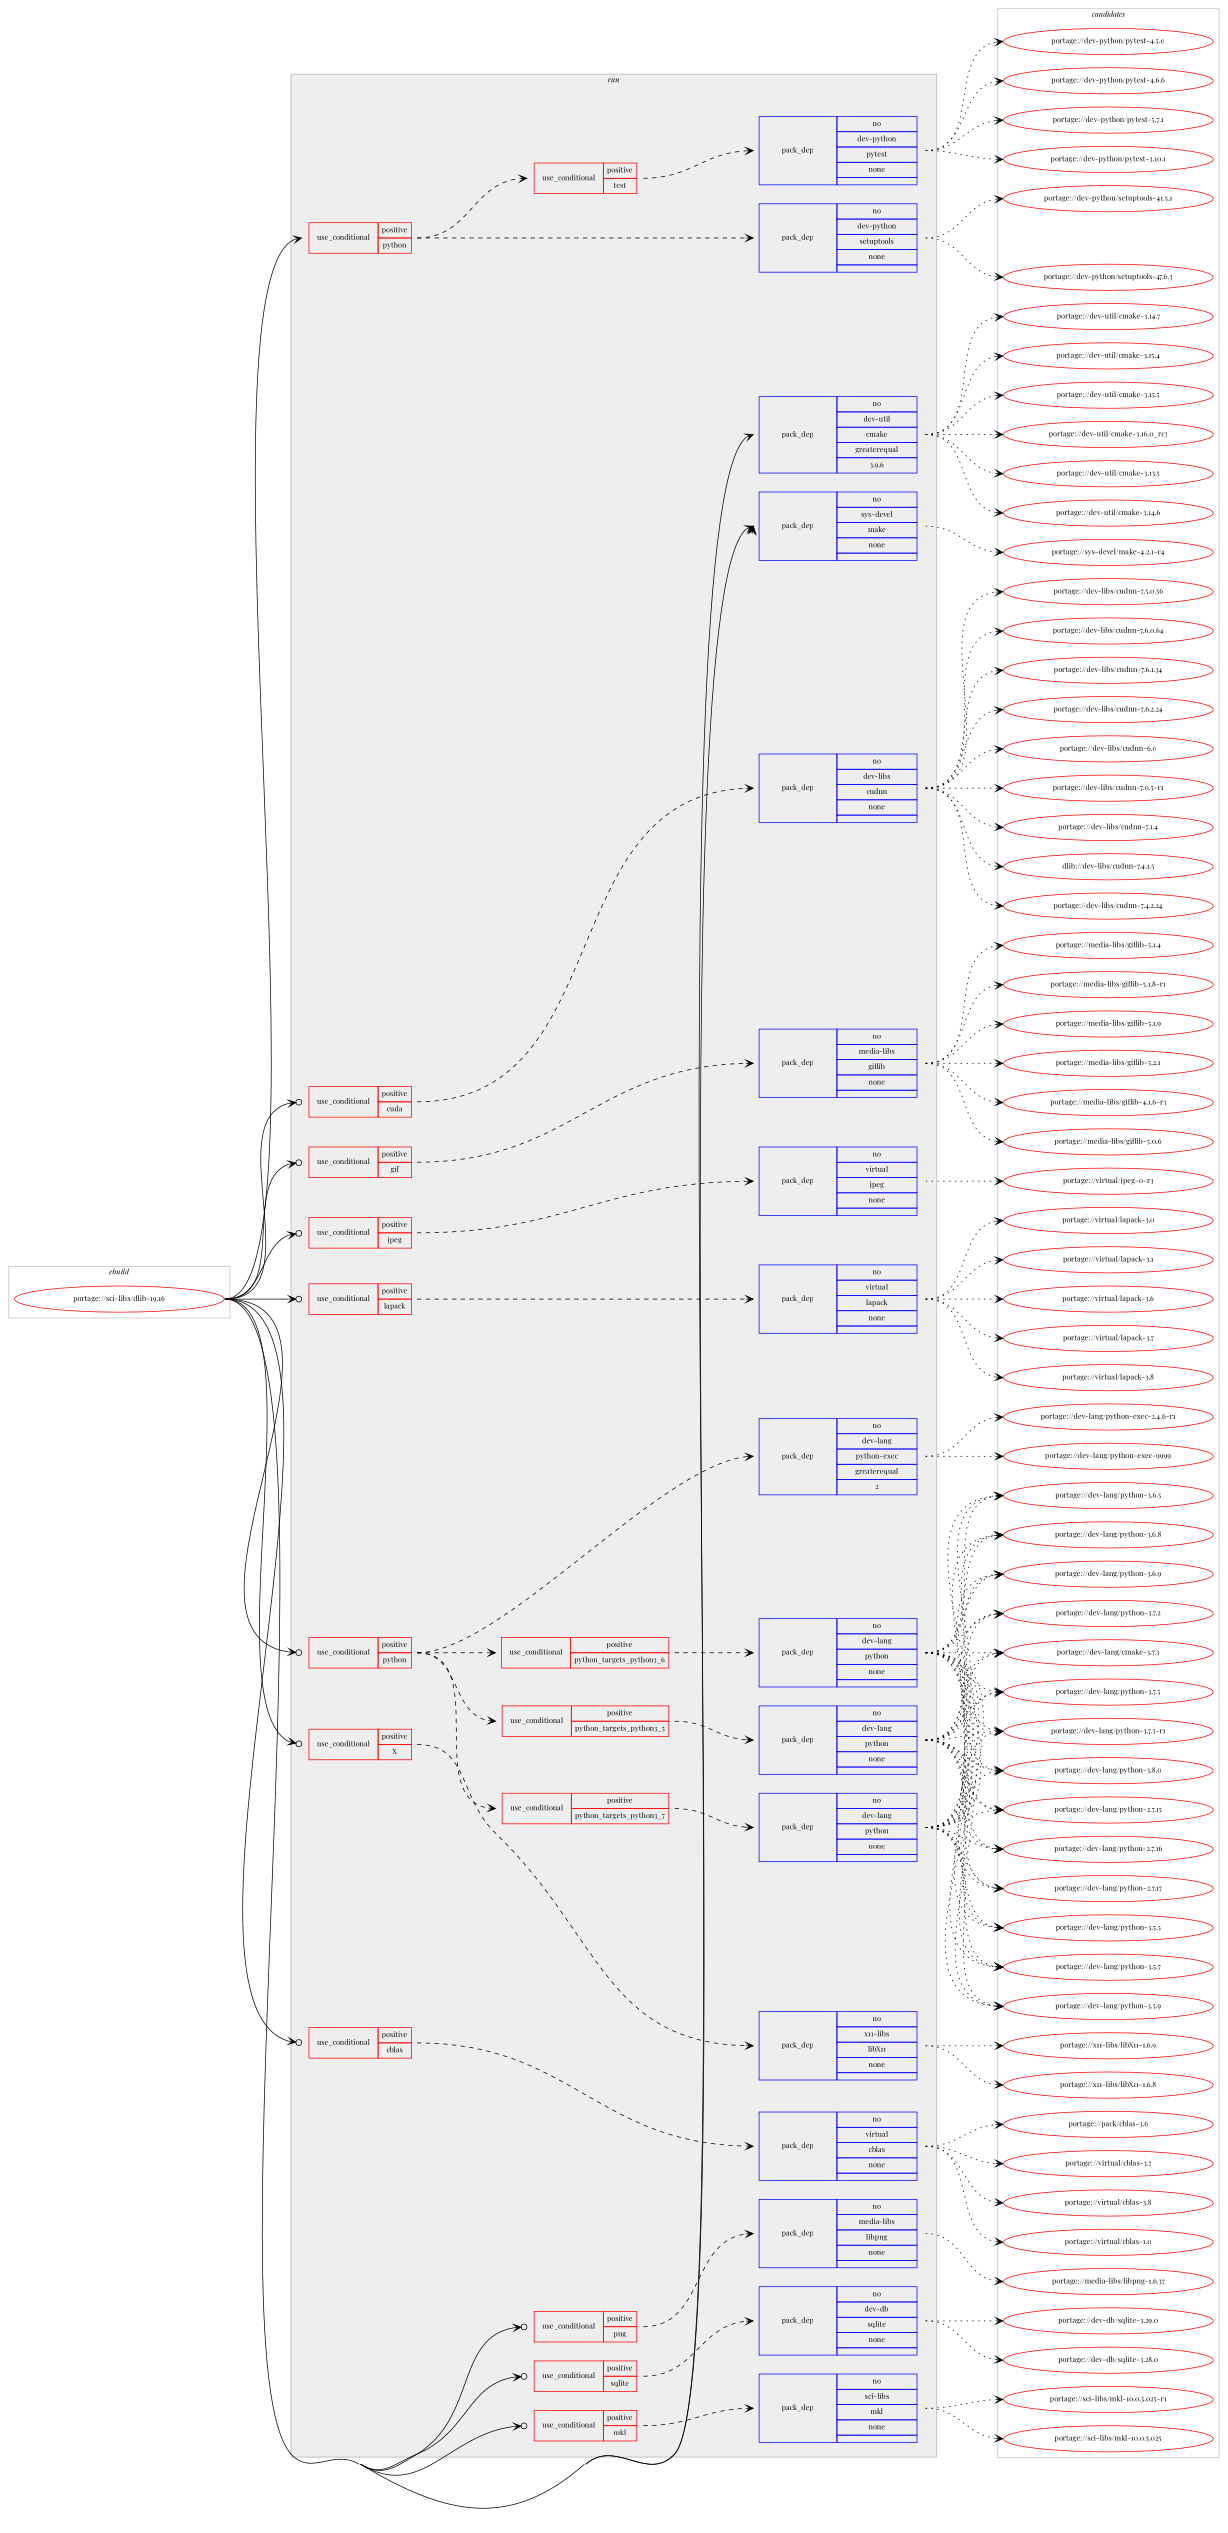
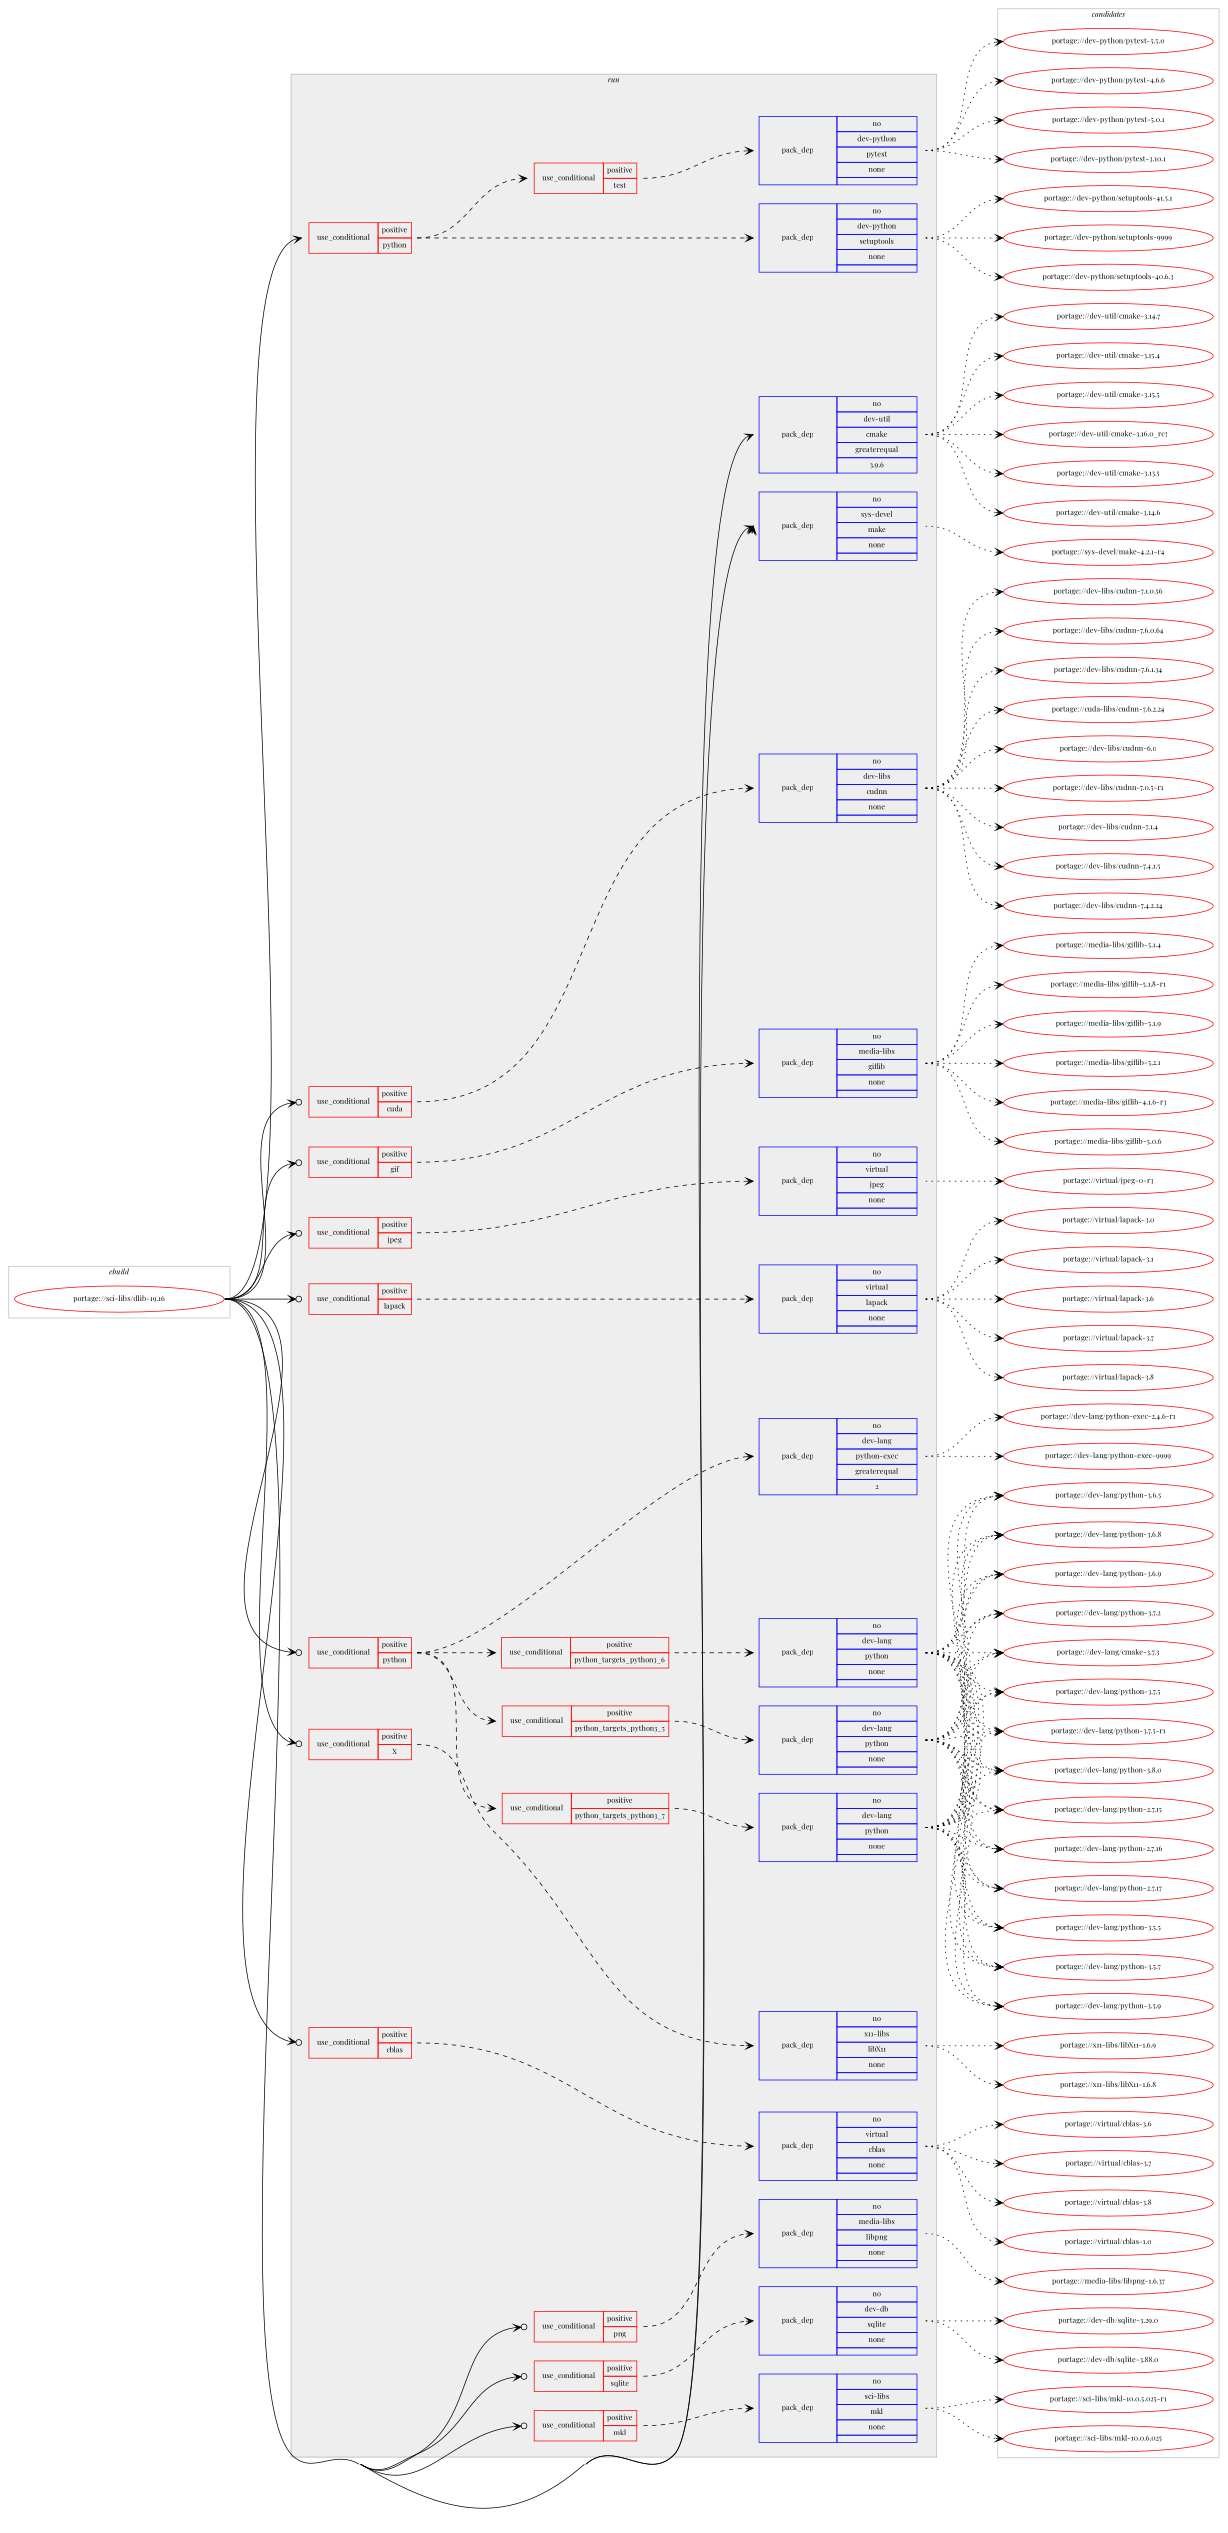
(1108, 41) -> (1108, 41)
(1108, 120) -> (1108, 120)
none -> (1108, 238)
(1108, 277) -> (1108, 277)
(1108, 592) -> (1108, 592)
(1108, 710) -> (1108, 710)
(1108, 867) -> (1108, 867)
(1108, 2124) -> (1108, 2124)
(1108, 2360) -> (1108, 2360)
(1108, 2439) -> (1108, 2439)
